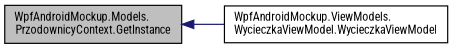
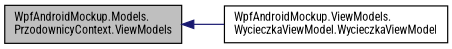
(93, 24) -> (93, 24)
